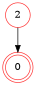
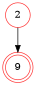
(18, 67) -> (18, 67)
